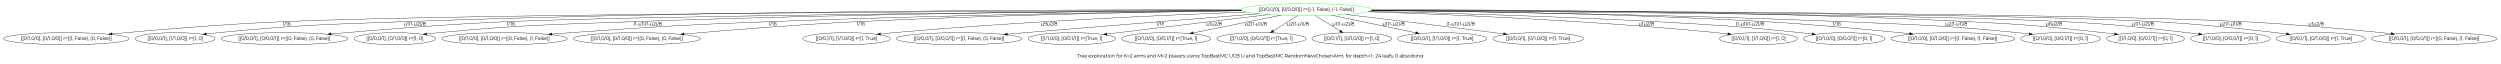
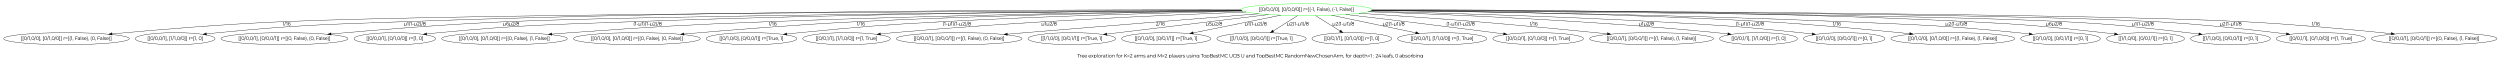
(511, 24) -> (511, 24)
(1049, 24) -> (1049, 24)
(1160, 24) -> (1160, 24)
(1214, 24) -> (1214, 24)
(1256, 24) -> (1256, 24)
(1343, 24) -> (1343, 24)
(1394, 24) -> (1394, 24)
(2316, 24) -> (2316, 24)
none -> (752, 39)
none -> (1652, 39)
